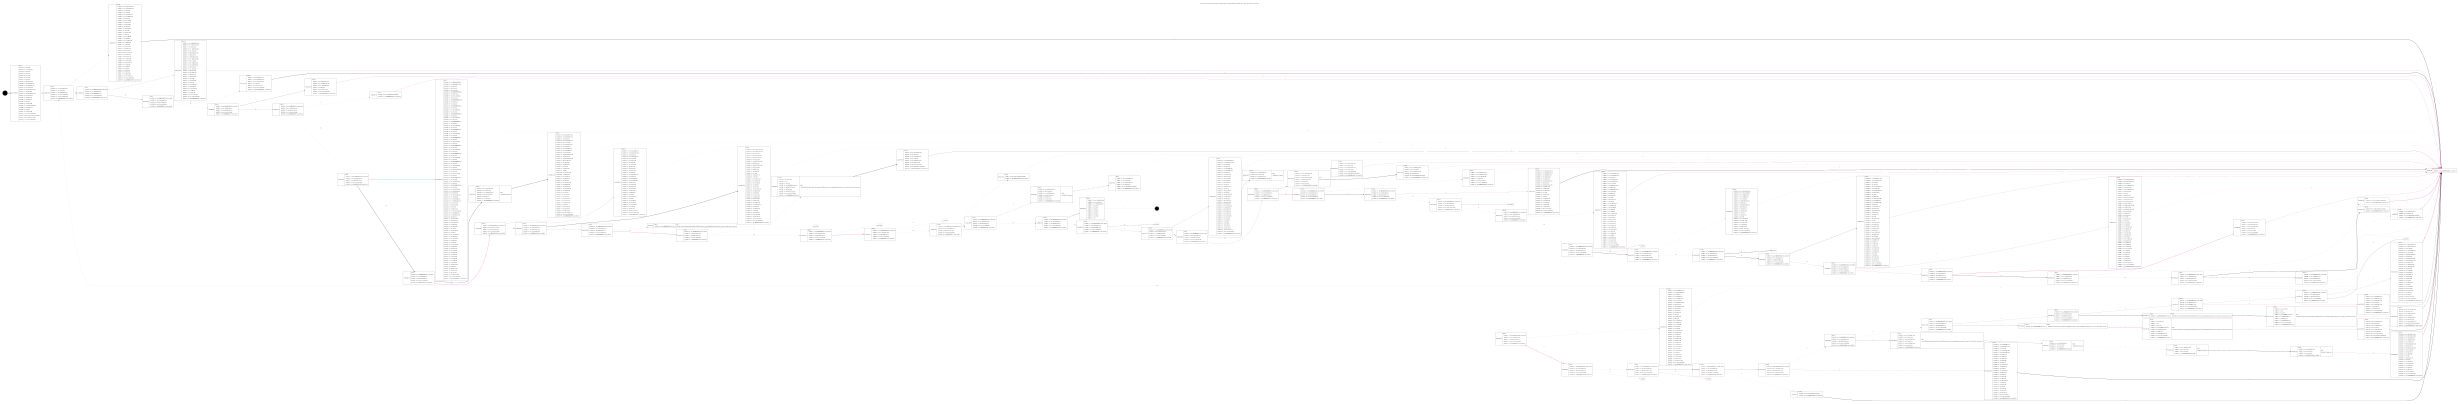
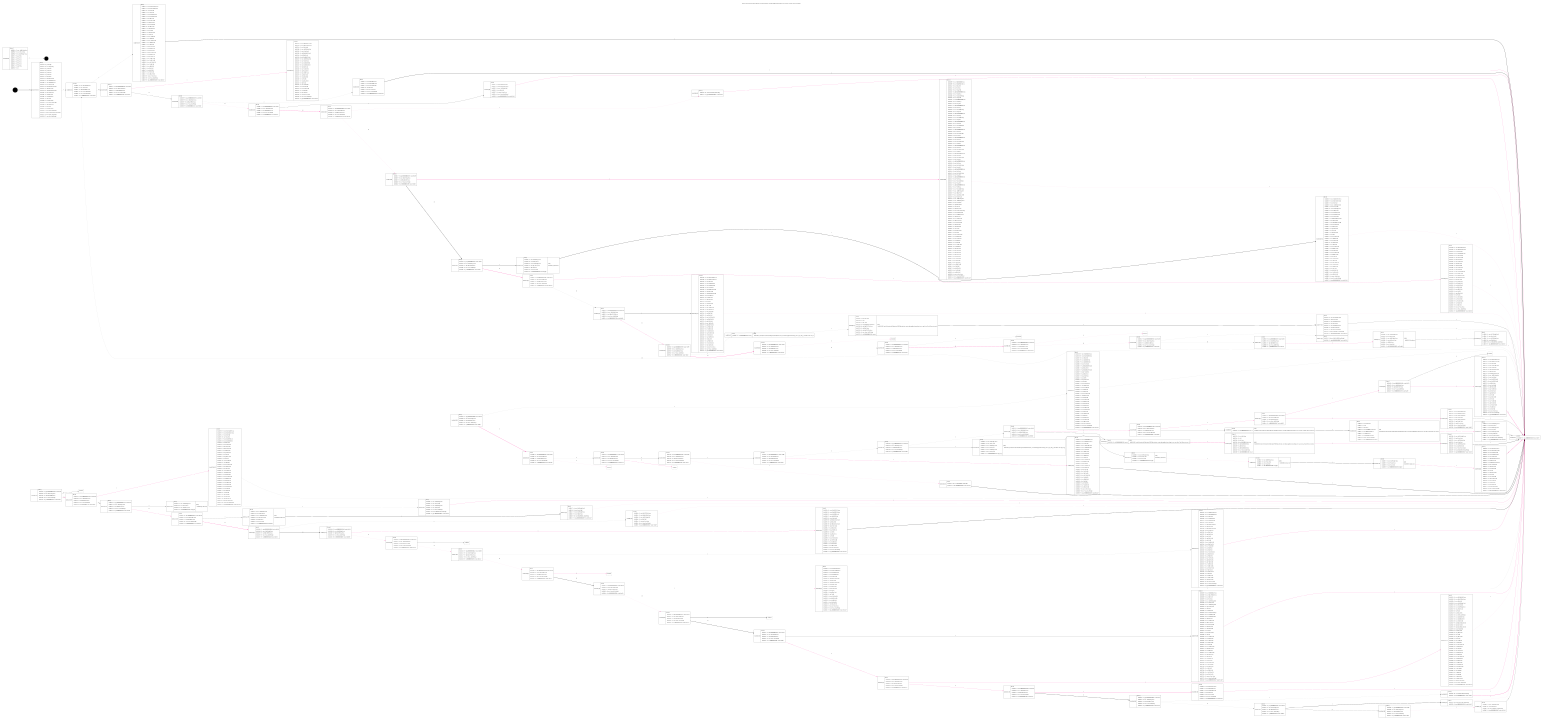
(1052, 223) -> none
